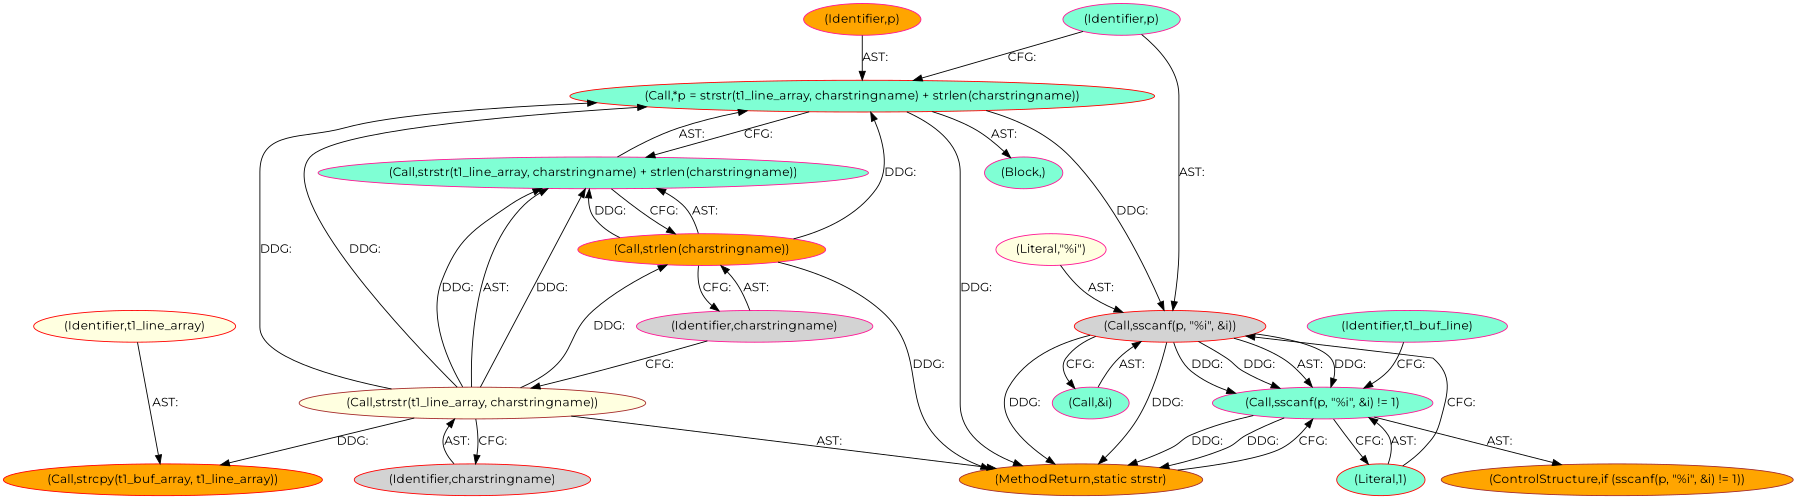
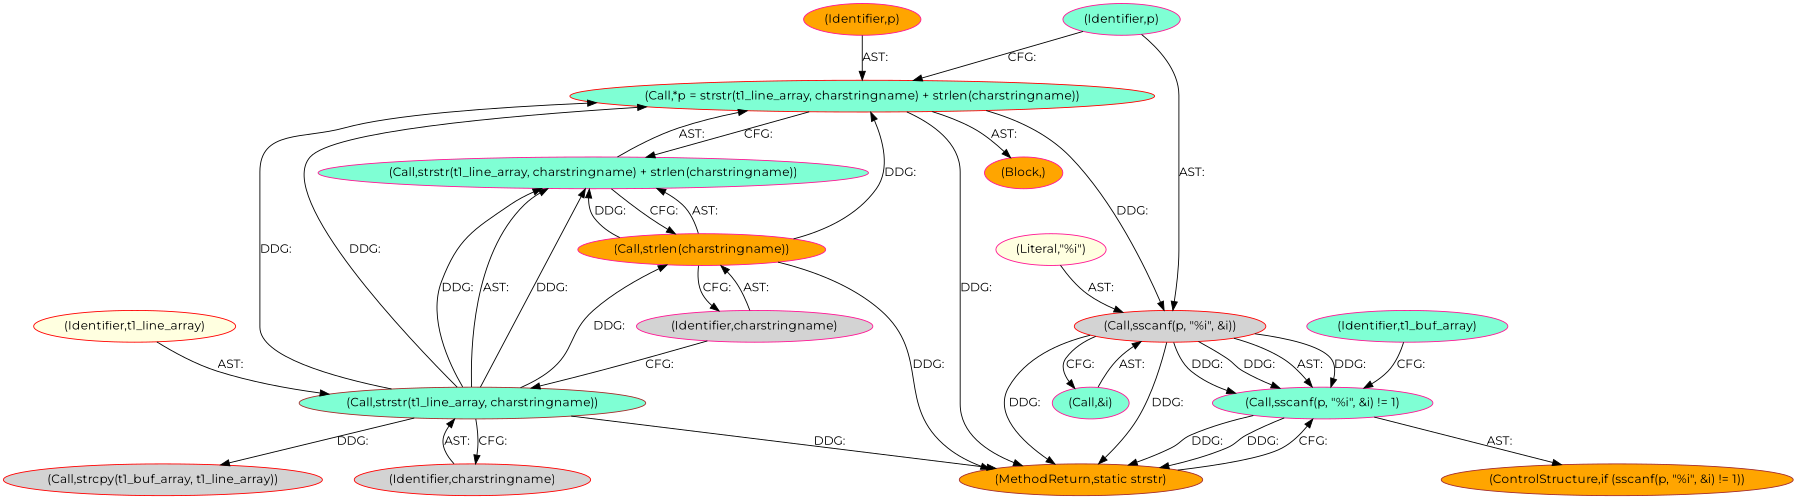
(1024, 173) -> (1024, 173)
(1407, 326) -> (1407, 326)
(148, 399) -> (235, 376)
(472, 403) -> (472, 403)
(831, 441) -> (831, 441)
(163, 480) -> (163, 480)
(1381, 480) -> none
